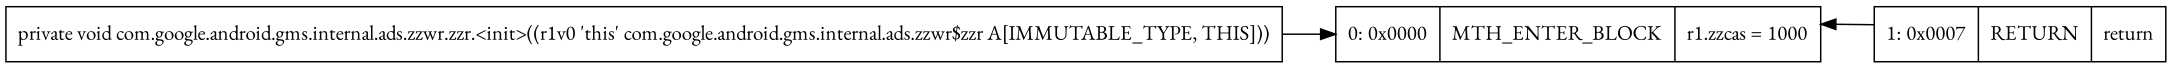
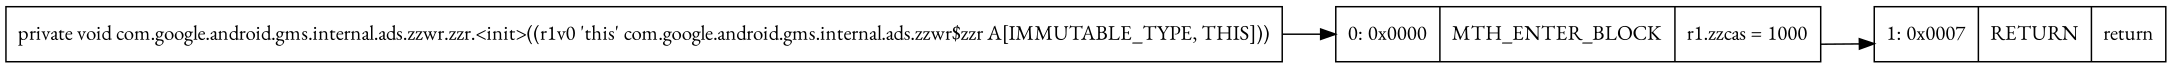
(1855, 24) -> (1840, 44)
